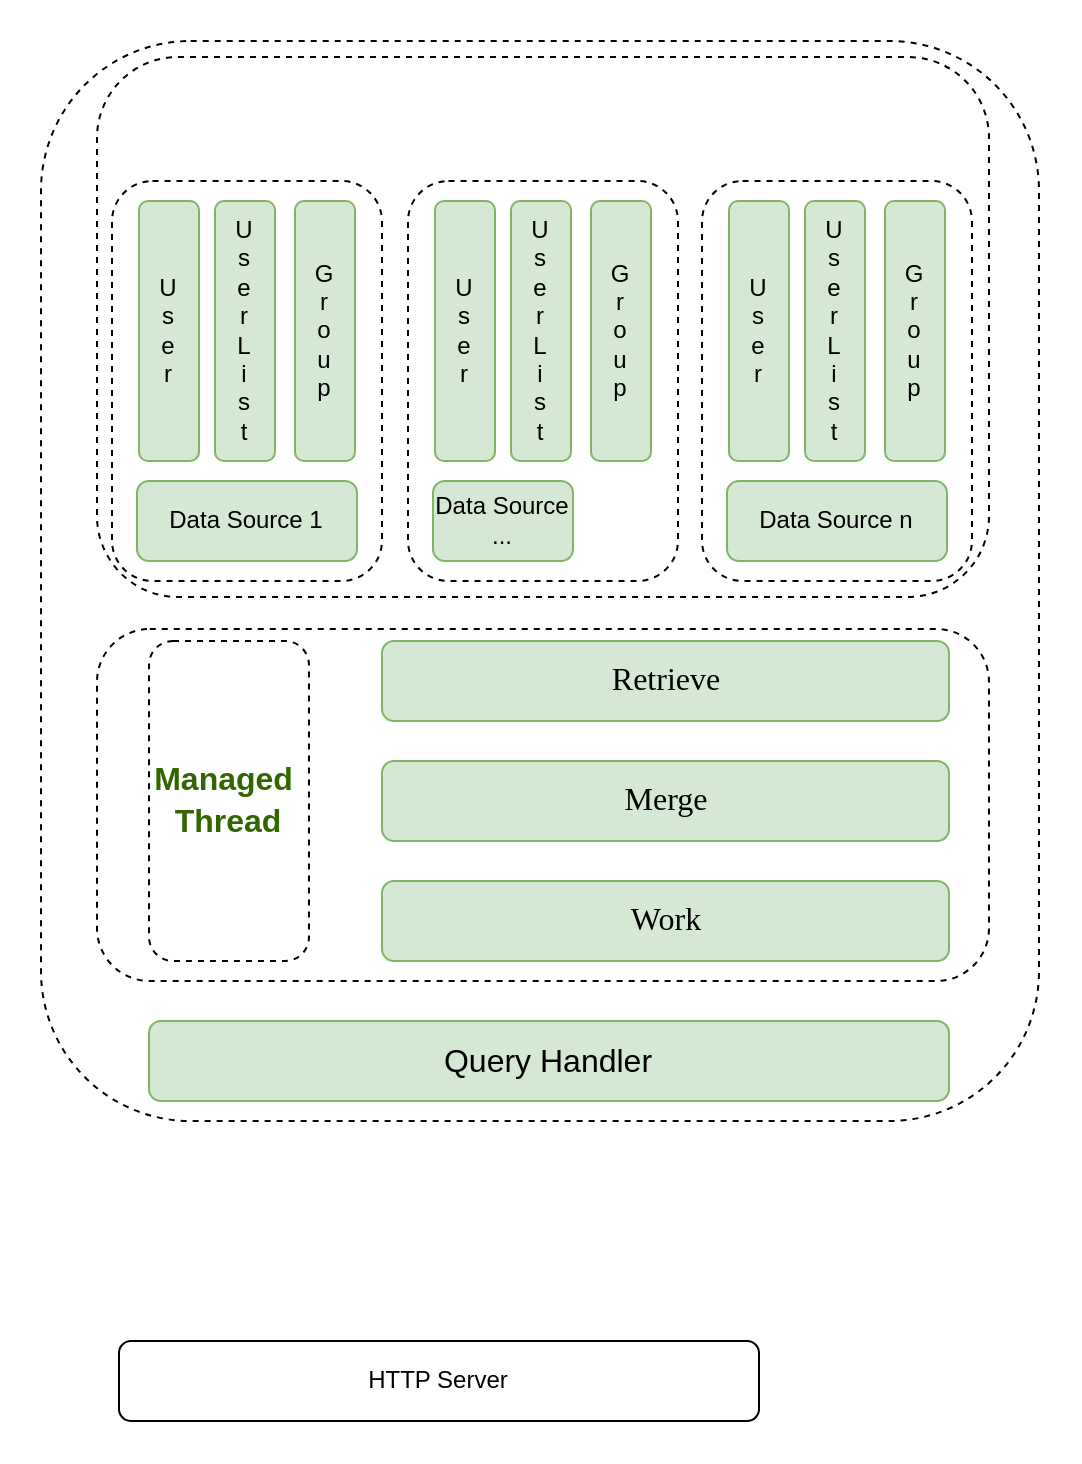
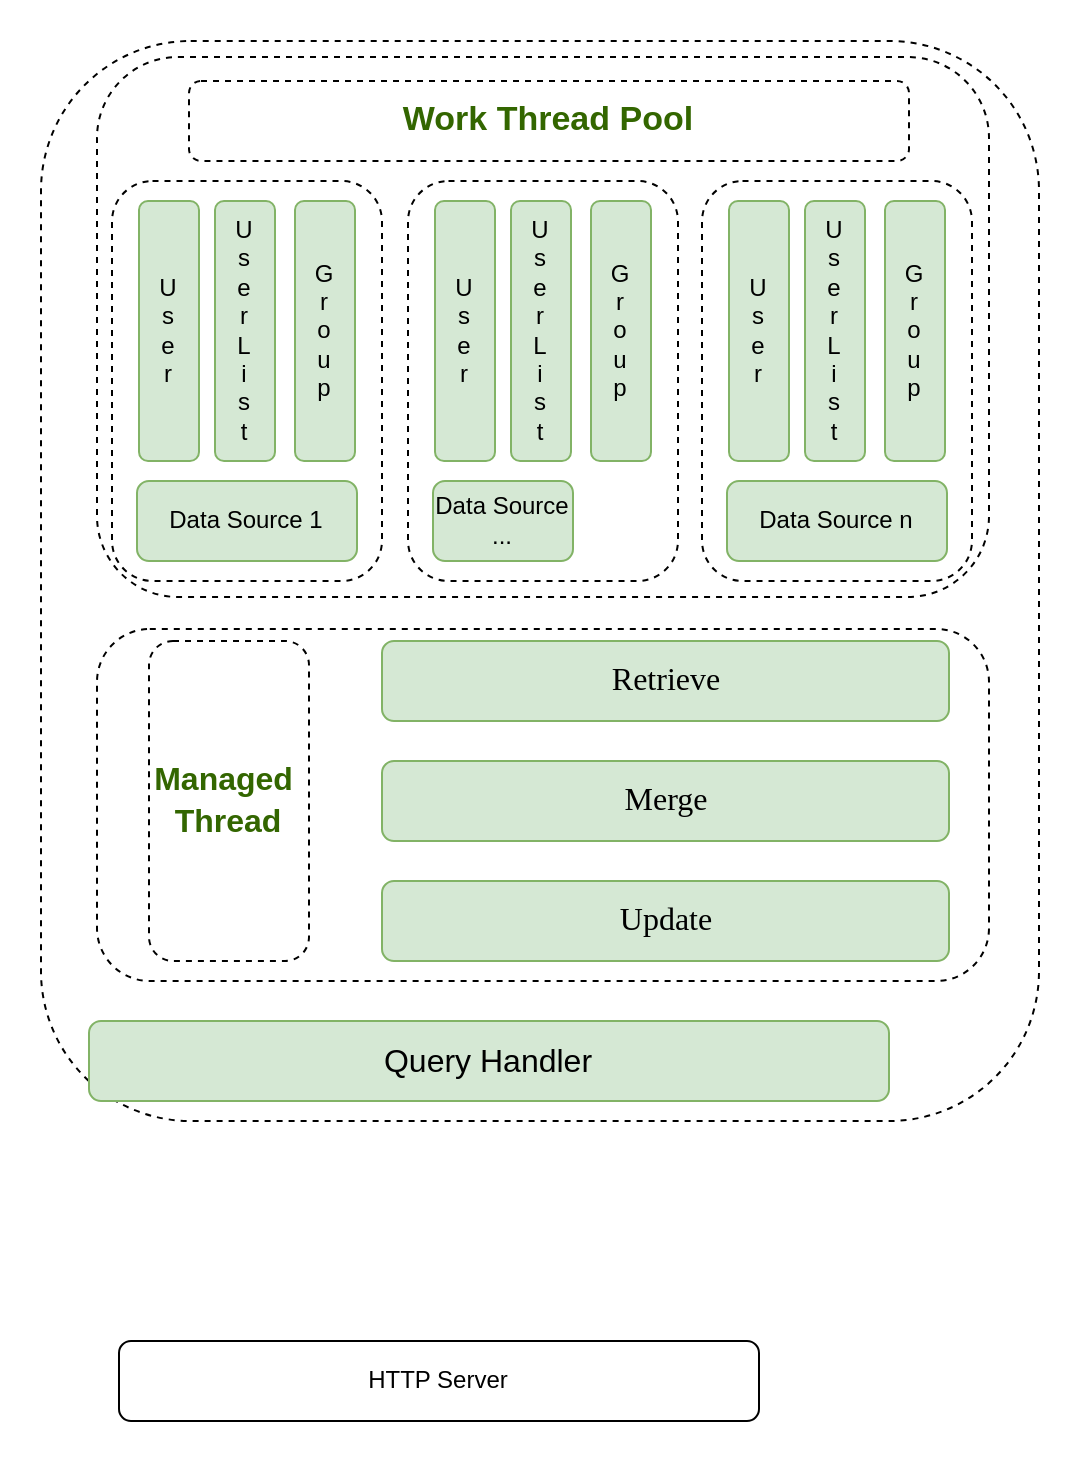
none -> (549, 121)
(667, 921) -> (667, 921)
(549, 1061) -> (489, 1061)
